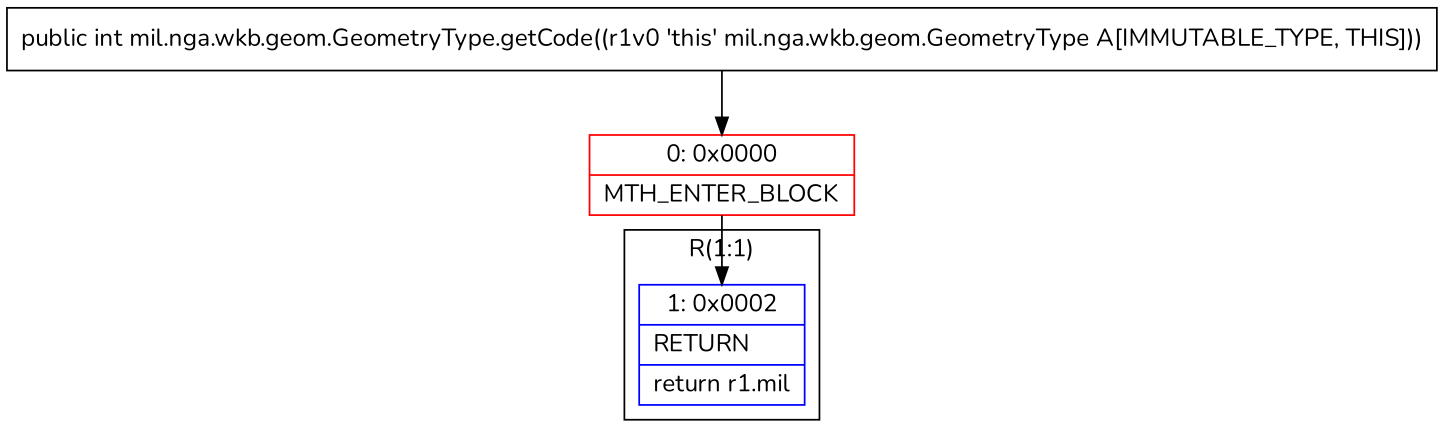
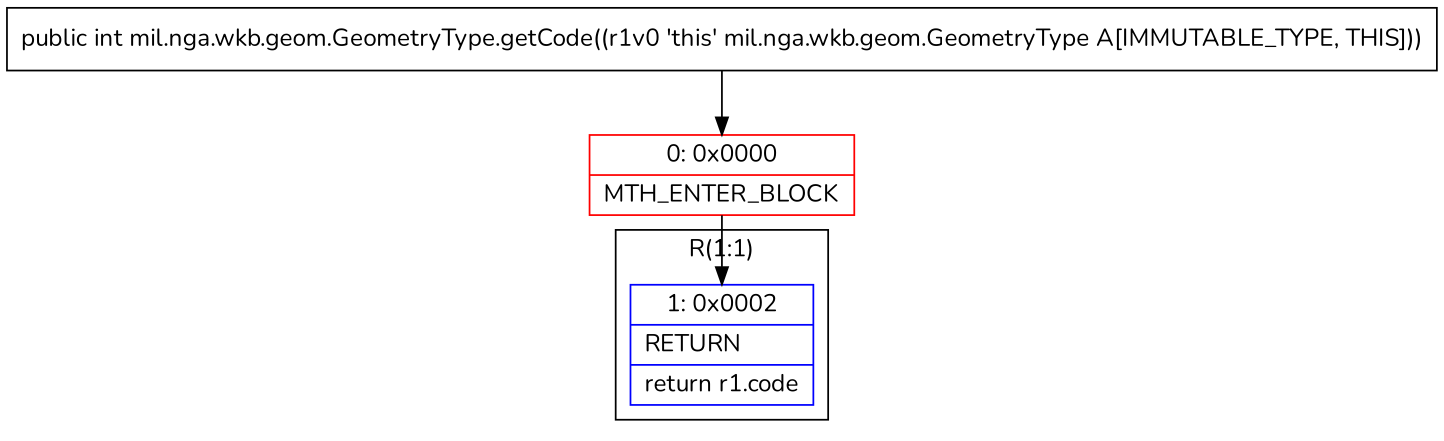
(722, 384) -> (722, 384)
